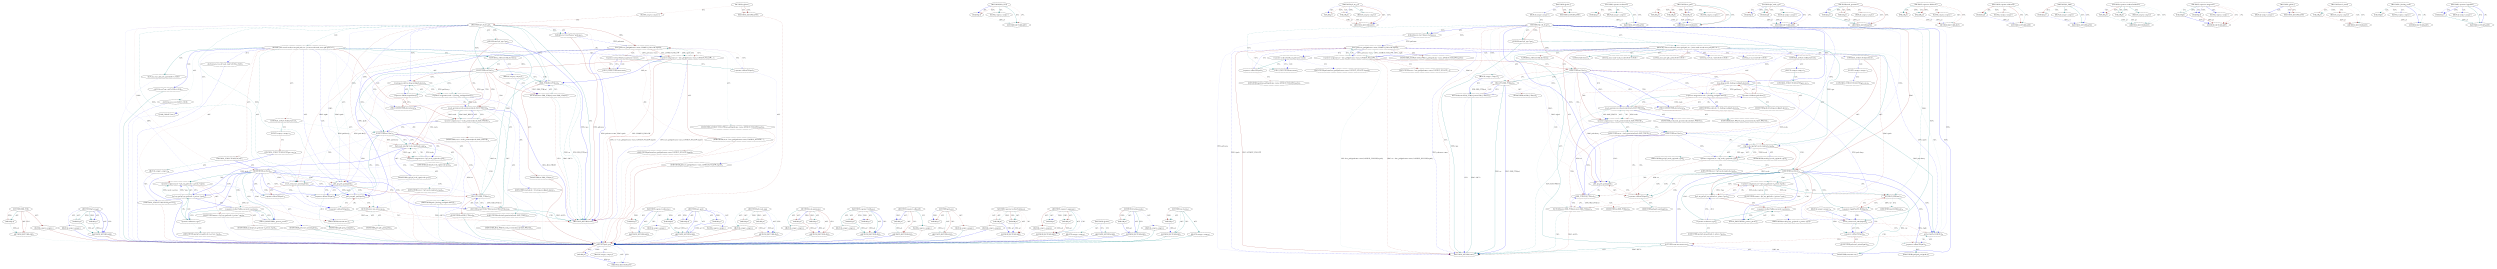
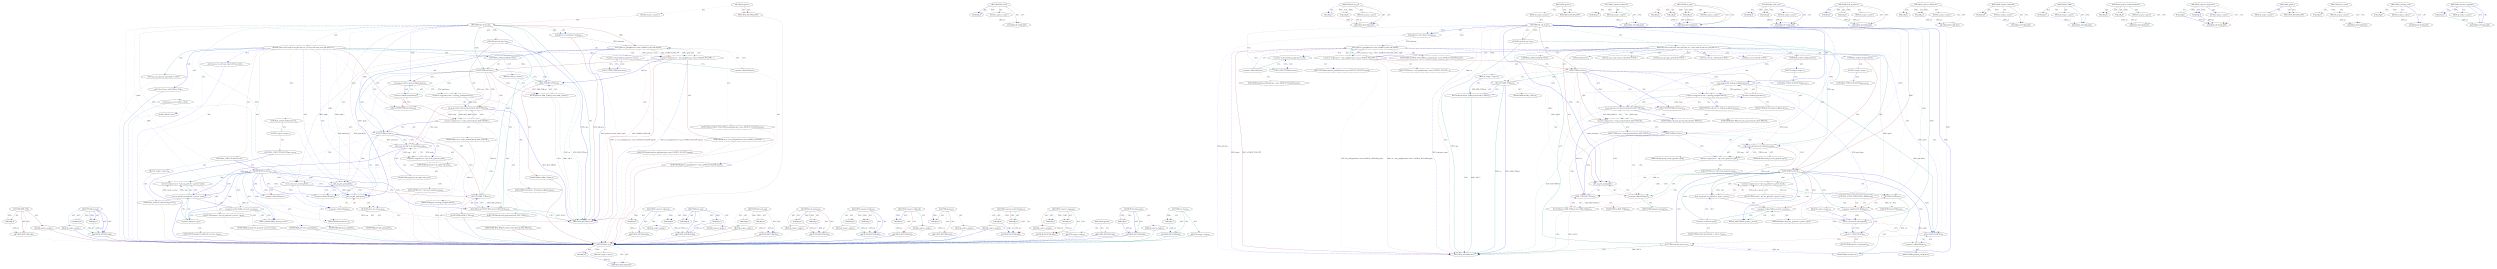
none -> (1855, 196)
